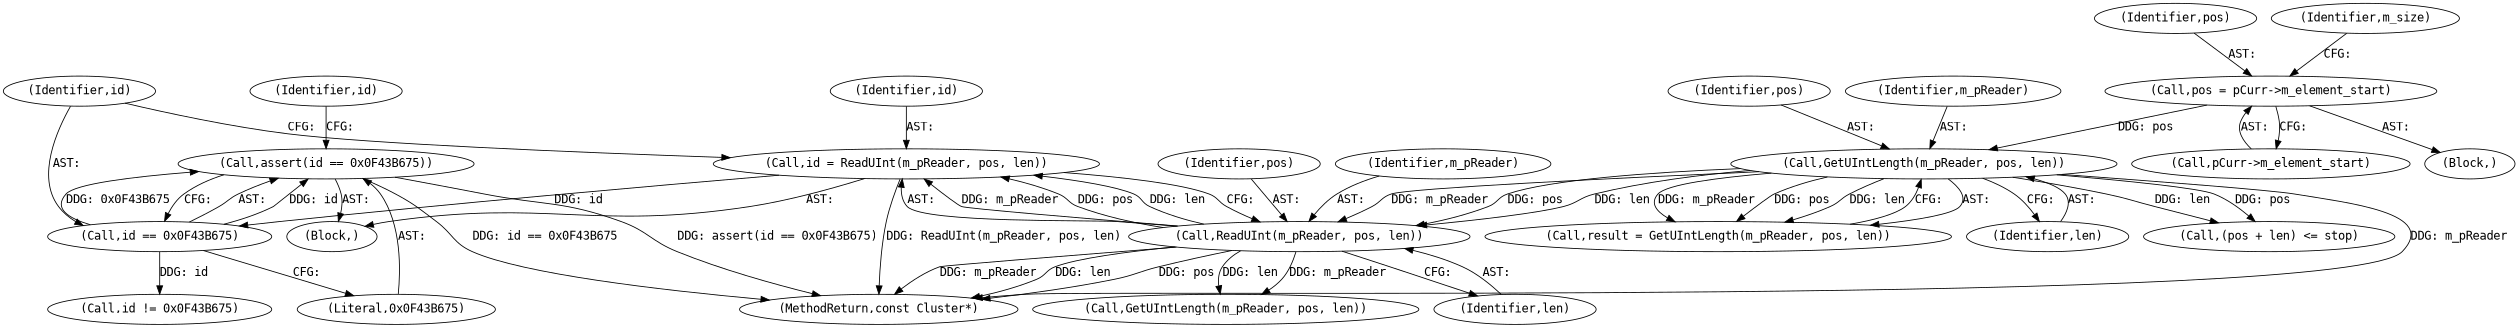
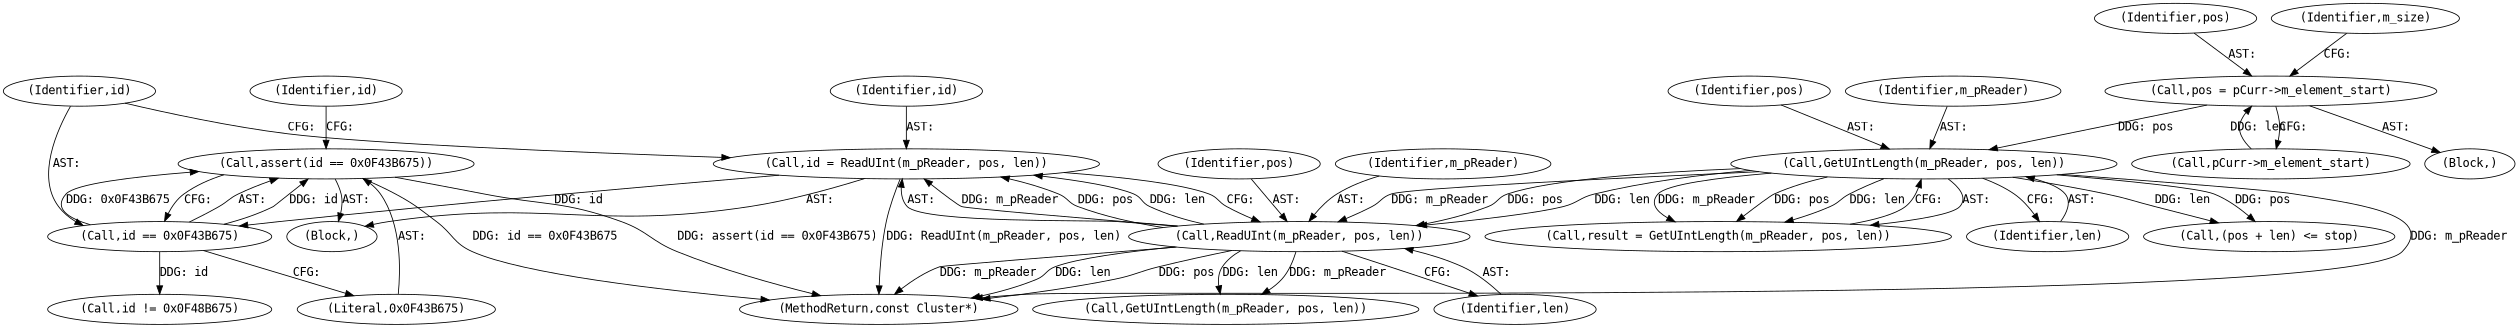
(2258, 128) -> (2258, 128)
(160, 309) -> (160, 309)
